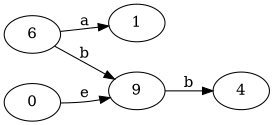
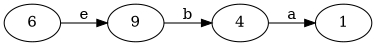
(79, 29) -> (287, 23)
(85, 54) -> (84, 15)
(32, 102) -> none
